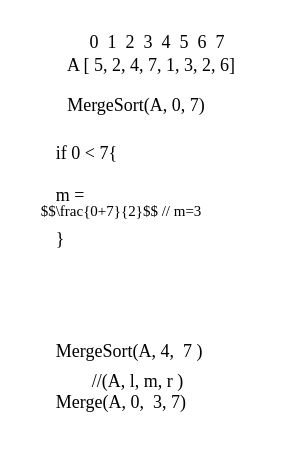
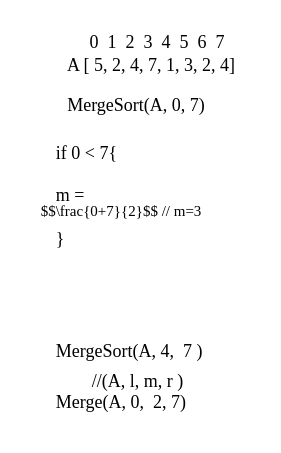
(152, 53) -> (152, 53)
(133, 393) -> (133, 393)
